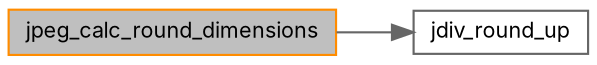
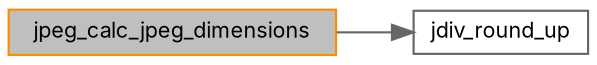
(172, 32) -> (172, 32)
